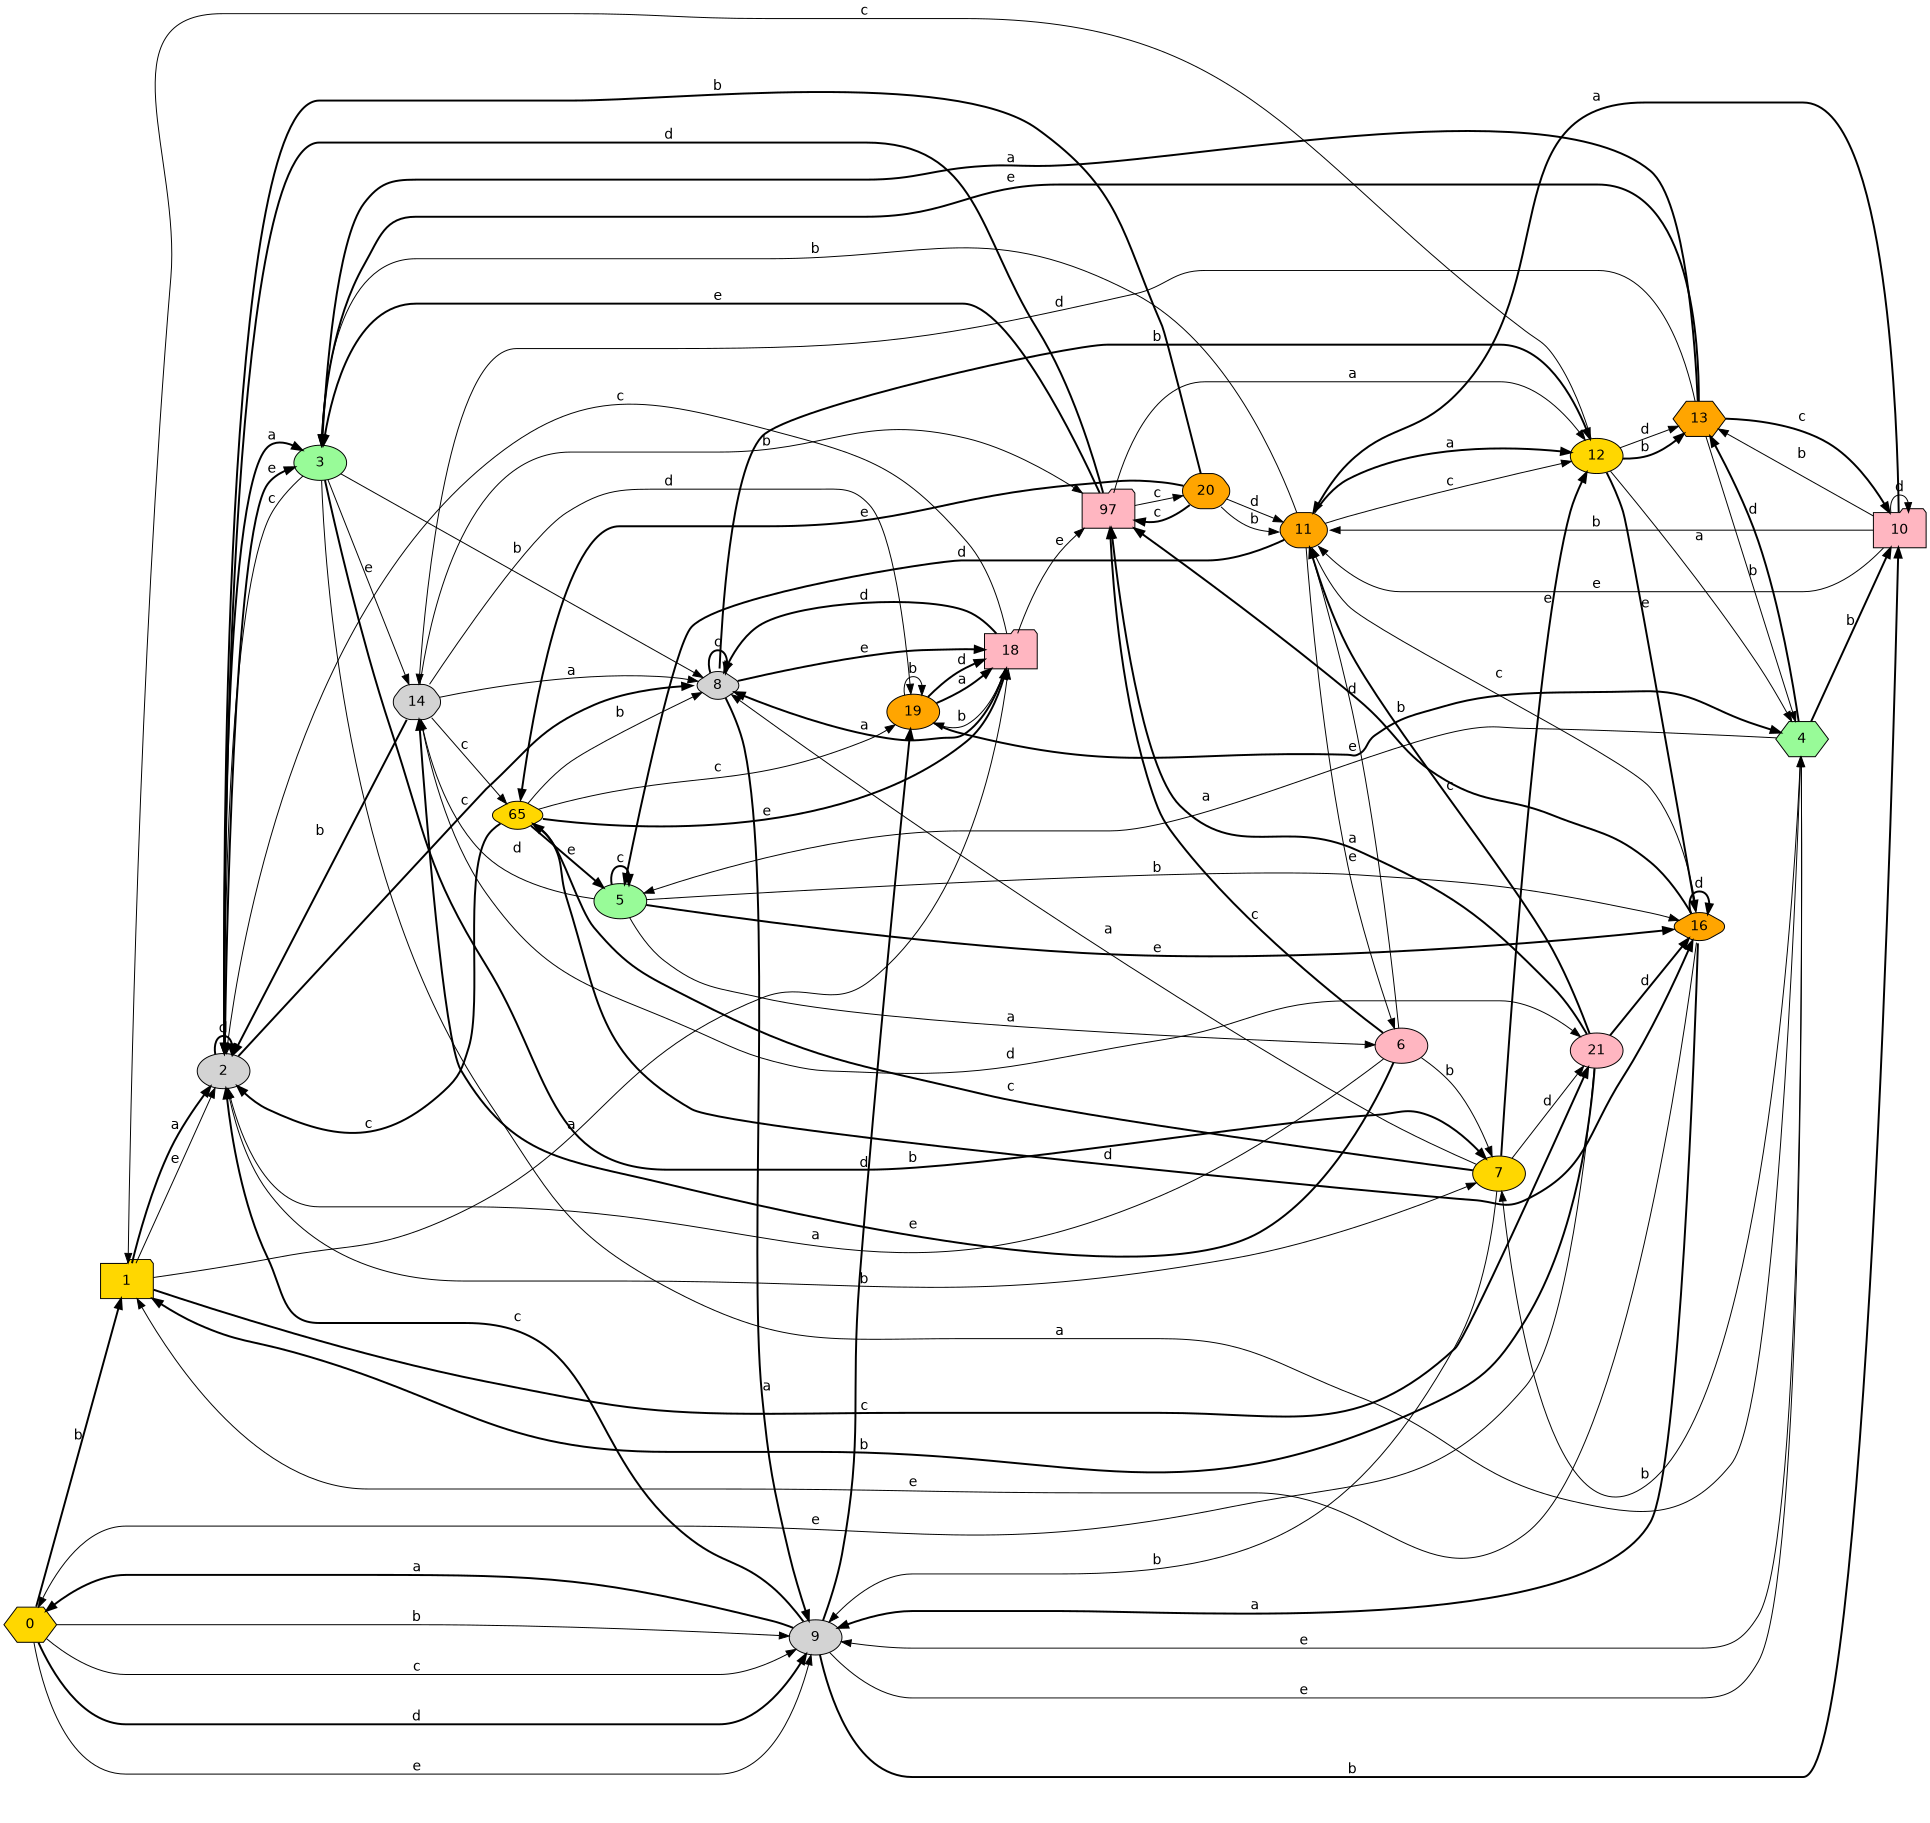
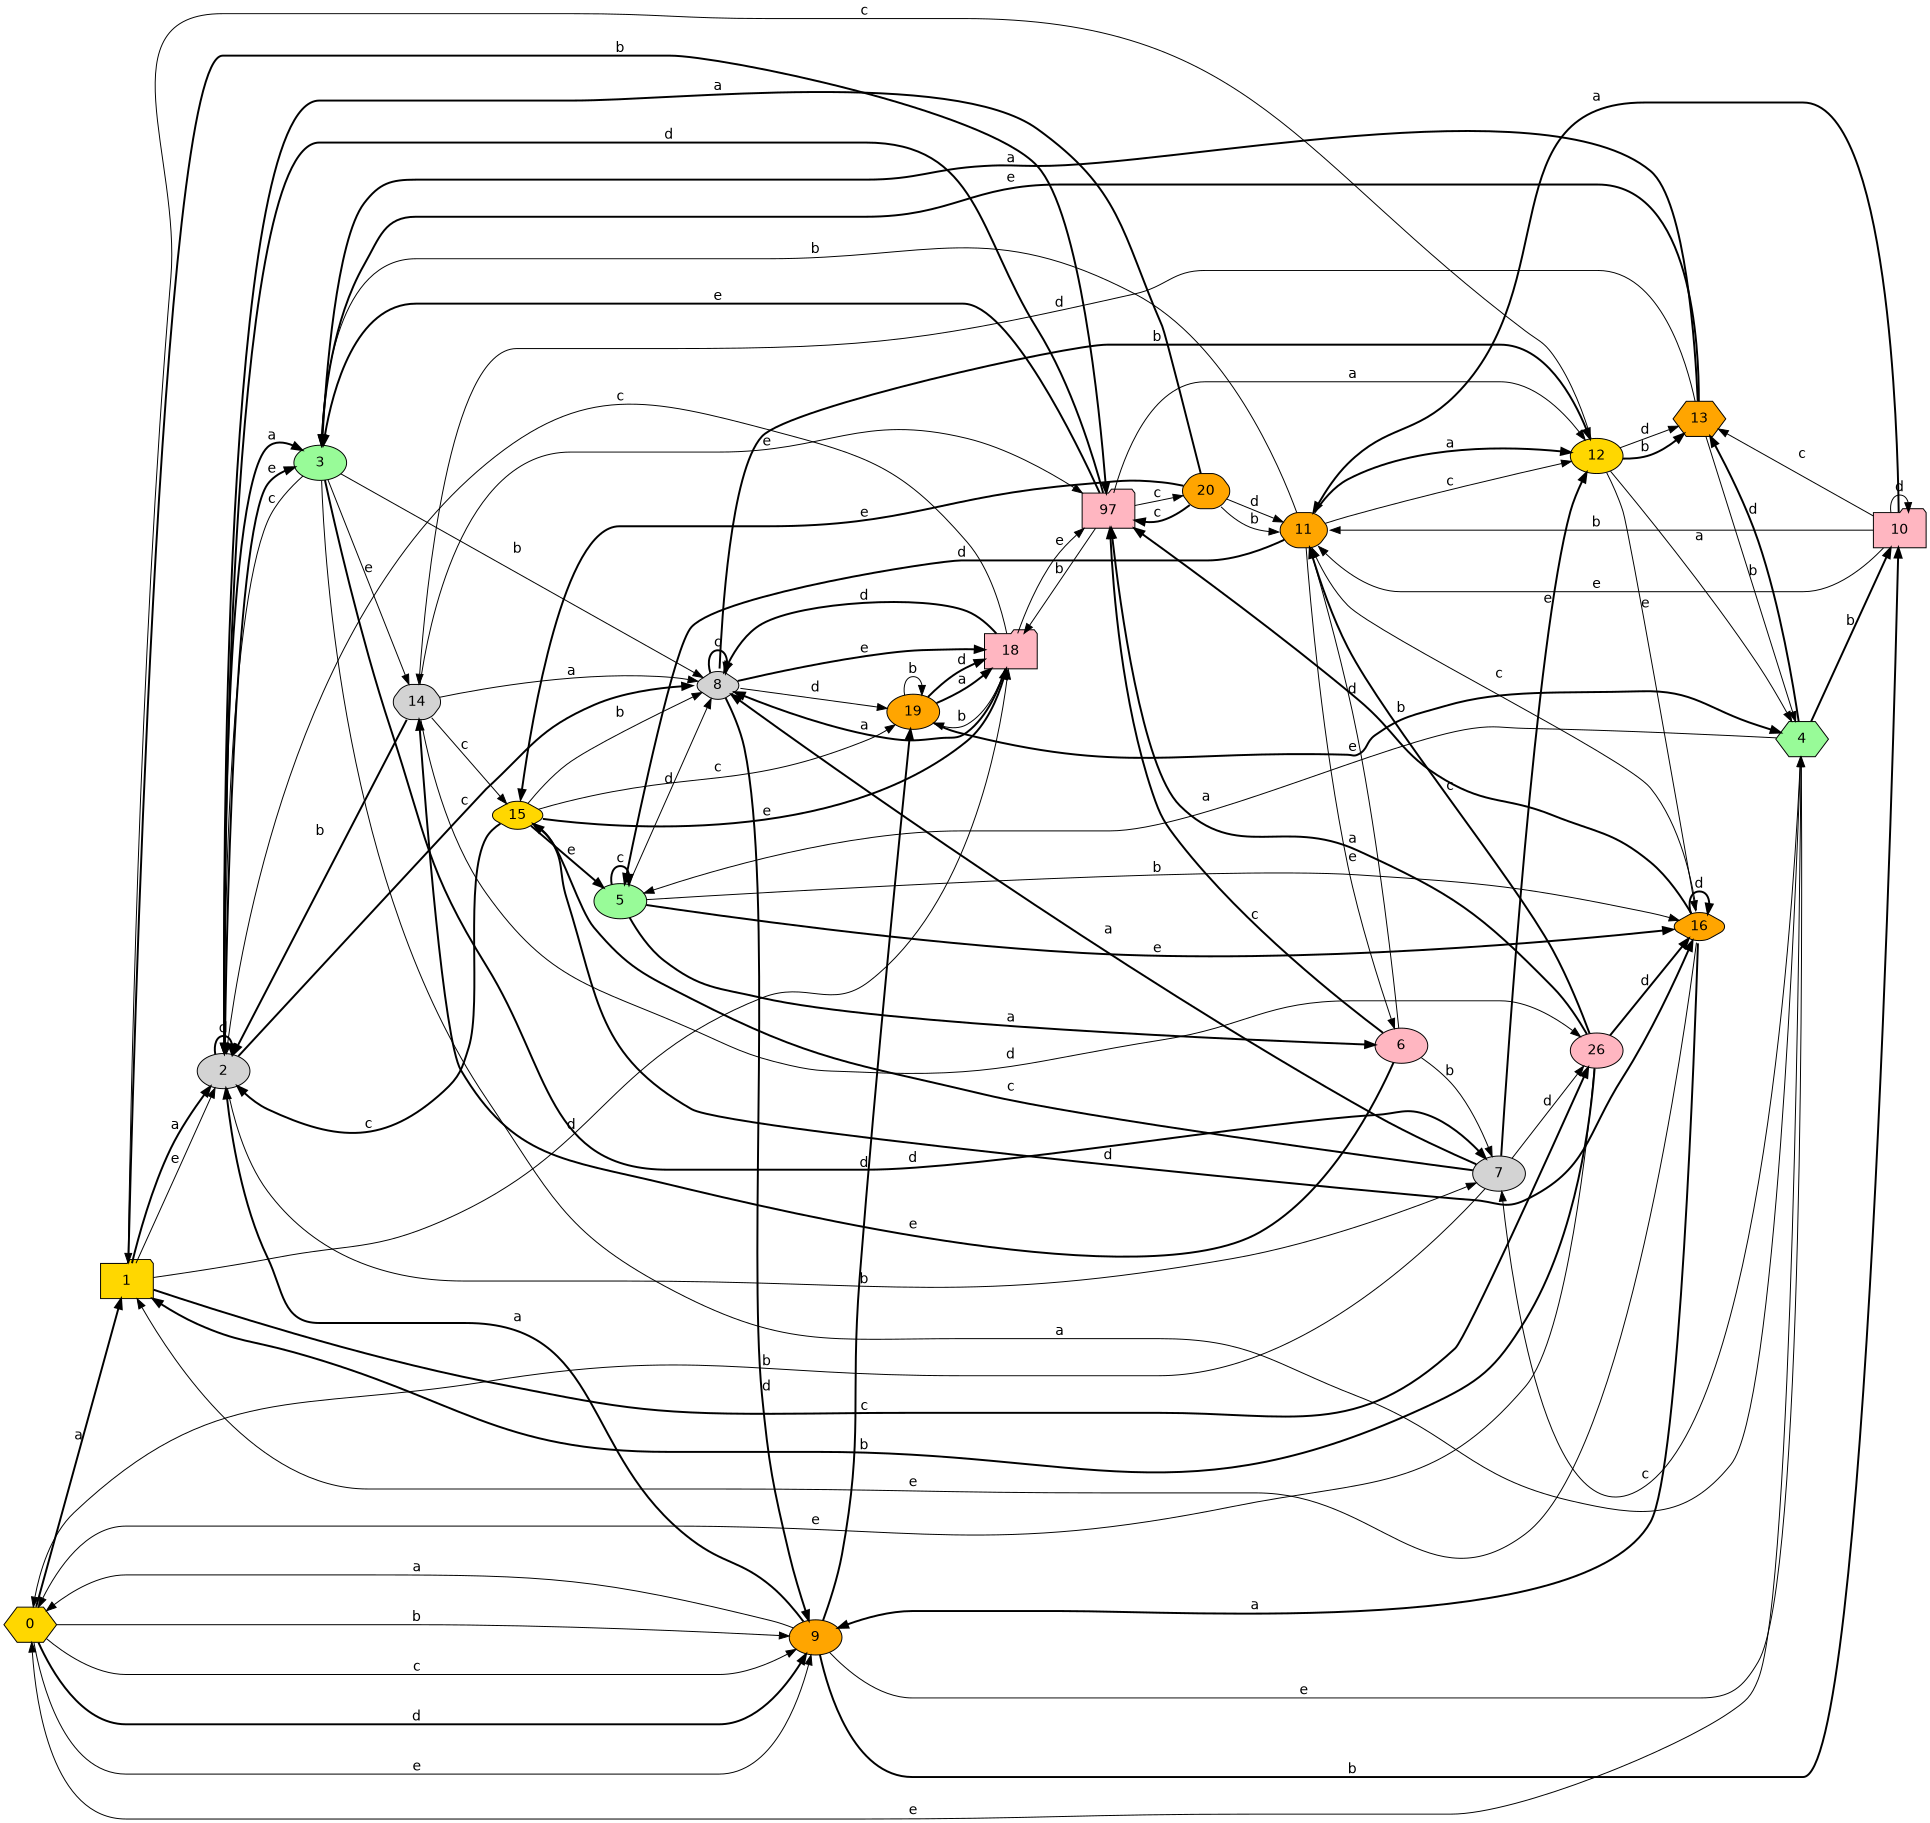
none -> (211, 80)
(718, 86) -> (718, 86)
(1818, 438) -> none
(767, 442) -> (767, 442)
(1802, 455) -> (1802, 455)
(700, 489) -> (809, 698)
none -> (1063, 577)
(1656, 685) -> (1656, 685)
(518, 815) -> (518, 815)
(473, 842) -> (668, 796)
(1099, 947) -> (1099, 947)
(982, 1024) -> (982, 1024)
(1597, 1051) -> (1597, 1051)
(572, 1125) -> (572, 1125)
(913, 1158) -> (913, 1158)
(1499, 1174) -> (1499, 1174)
(799, 1243) -> none
(518, 1318) -> (518, 1318)
(767, 1387) -> (767, 1387)
(79, 1436) -> (79, 1436)
(1646, 1475) -> (1646, 1475)
(1262, 1542) -> (746, 1367)
(423, 1575) -> (423, 1575)
(816, 1637) -> (816, 1637)
(1740, 1638) -> (1318, 1814)
